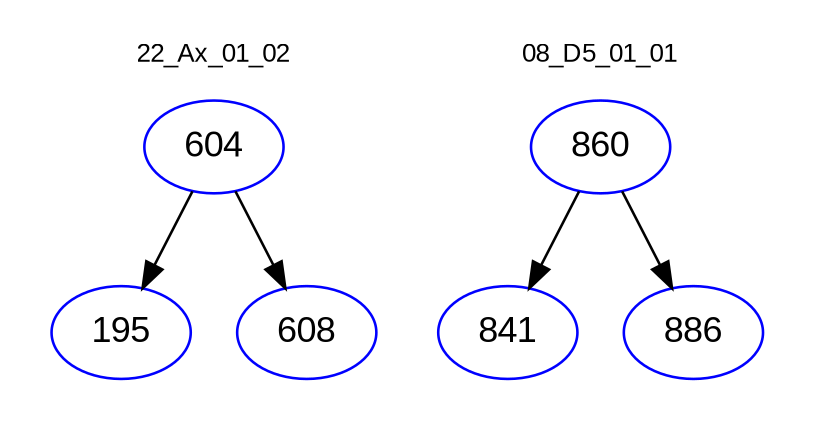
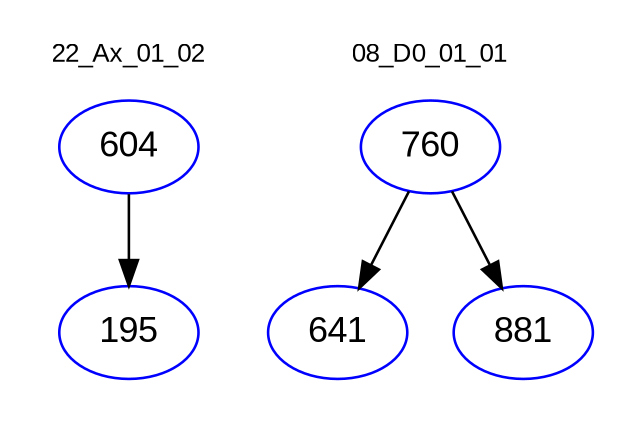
(601, 55) -> (430, 55)
(601, 147) -> (430, 147)
(307, 333) -> none
(508, 333) -> (338, 333)
(693, 333) -> (523, 333)
